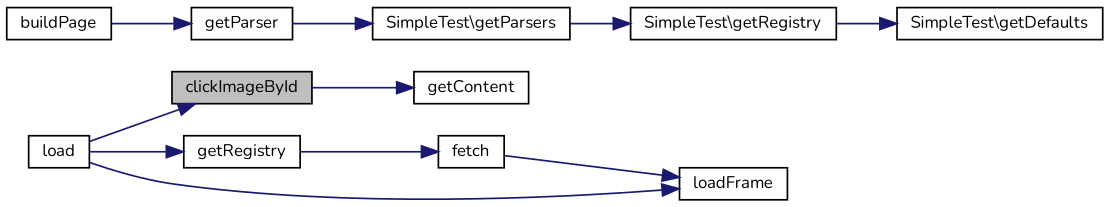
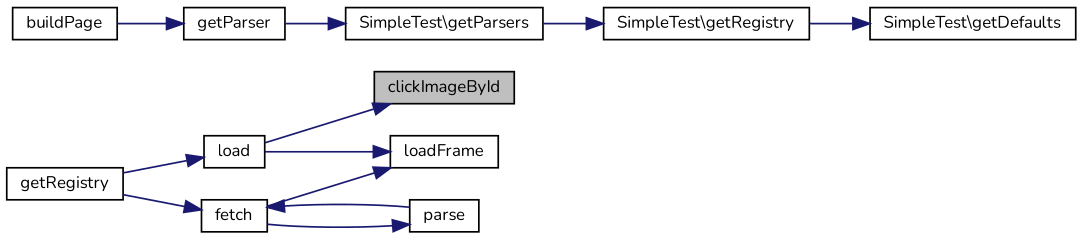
(471, 88) -> none
(128, 152) -> (155, 167)
none -> (444, 216)
